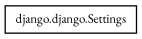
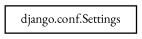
(71, 19) -> (71, 19)
